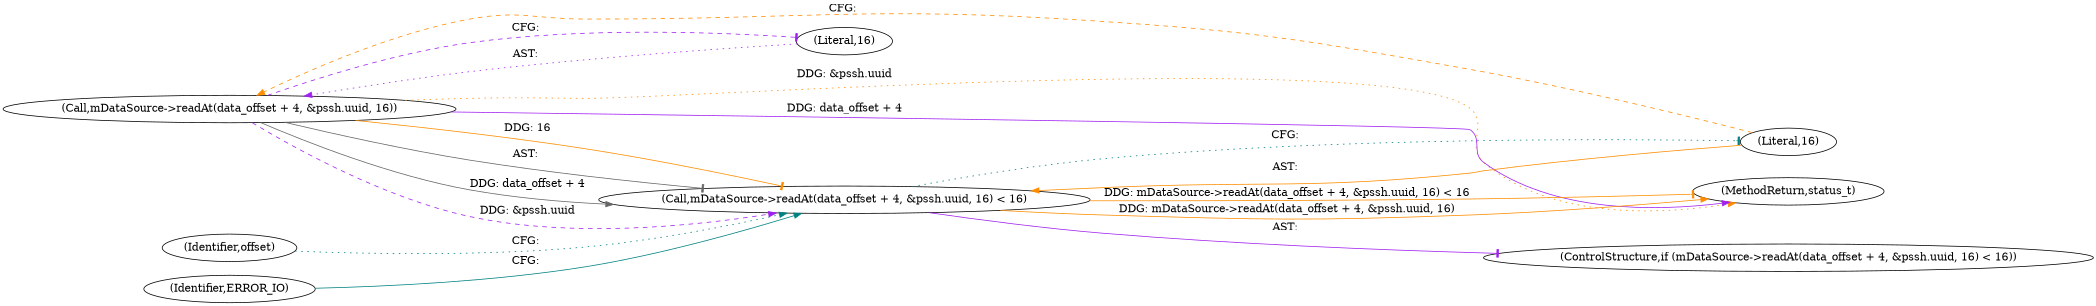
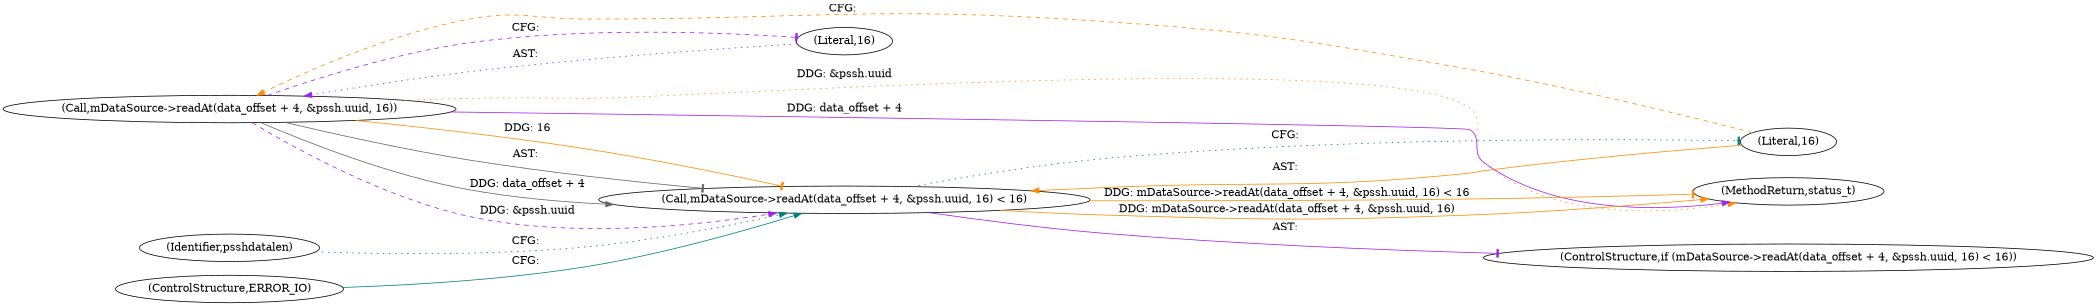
(230, 248) -> (230, 248)
(230, 289) -> (230, 289)
